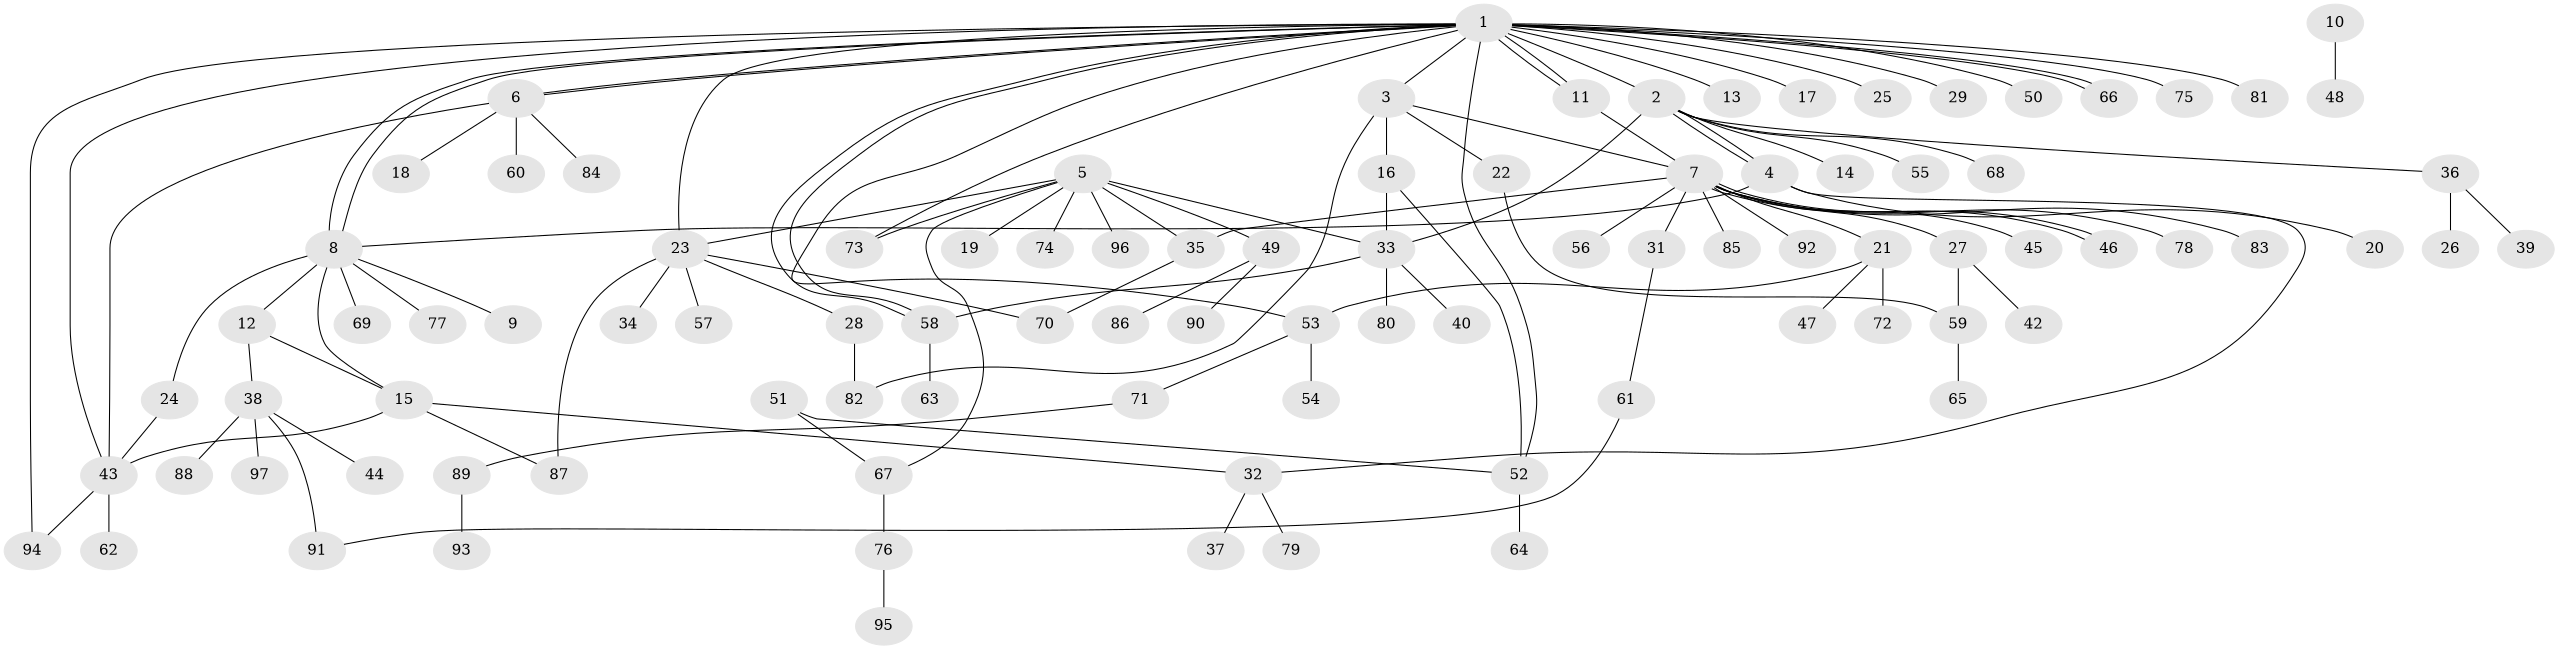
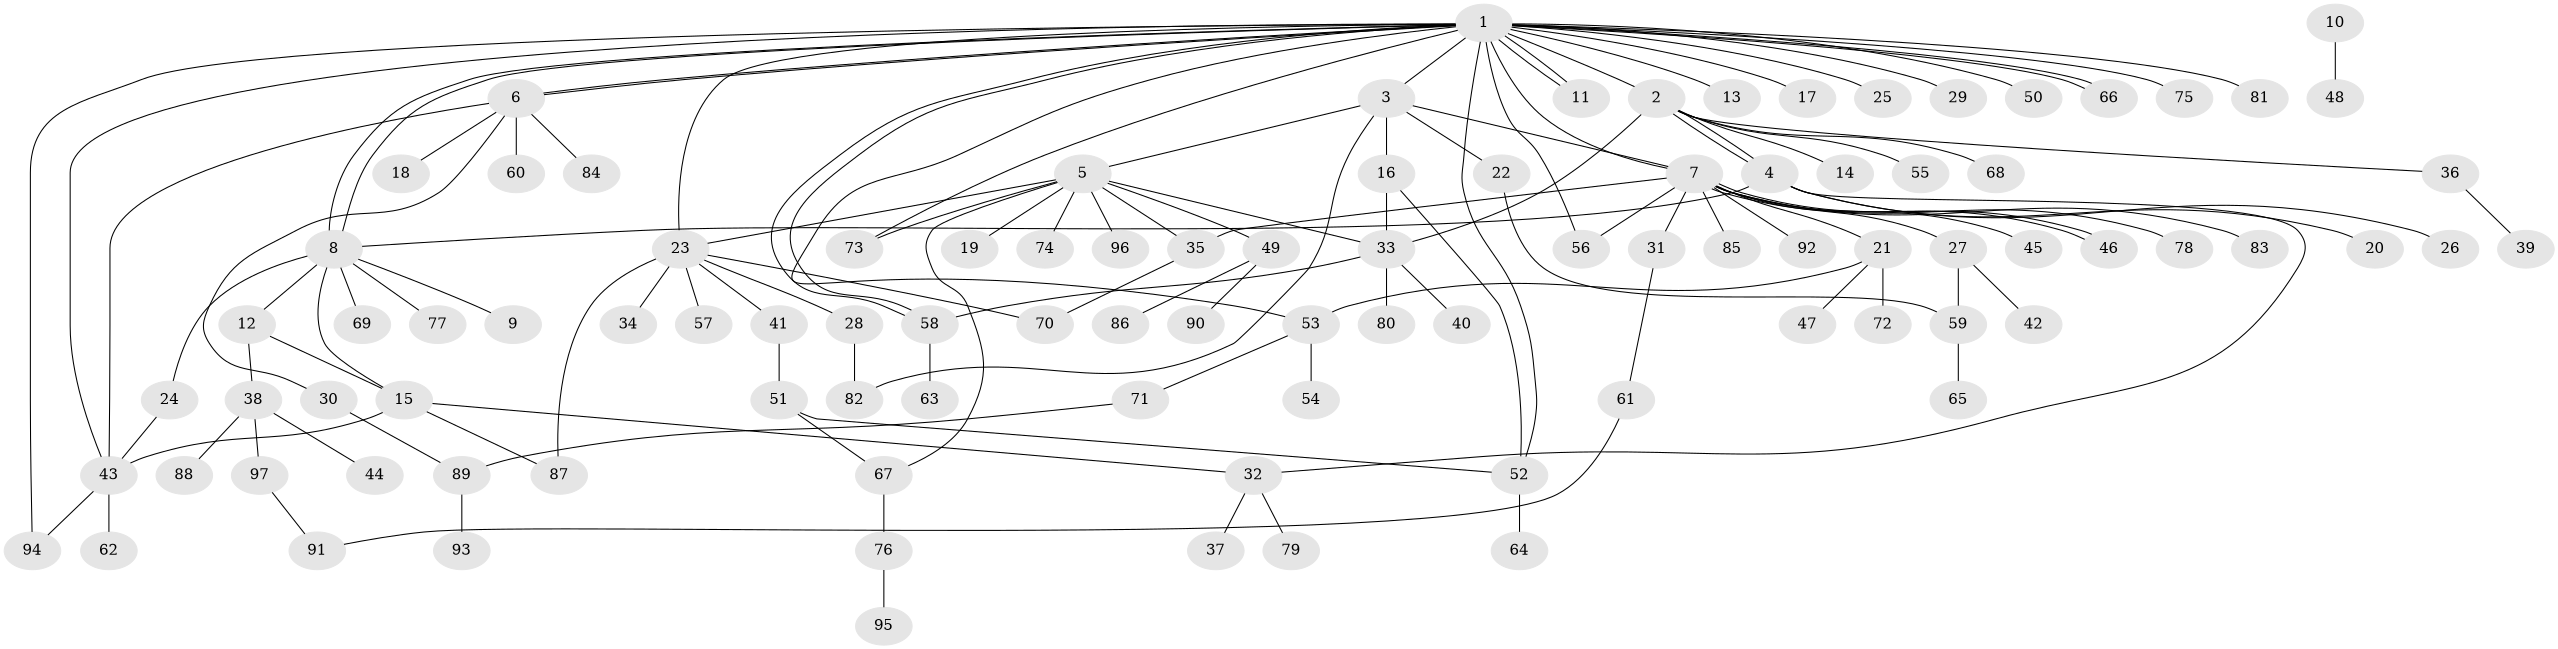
none -> (1235, 136)
(1638, 136) -> (1561, 129)
none -> (1529, 142)
(2450, 212) -> (2239, 206)
none -> (779, 325)
none -> (329, 400)
(303, 470) -> (289, 513)
